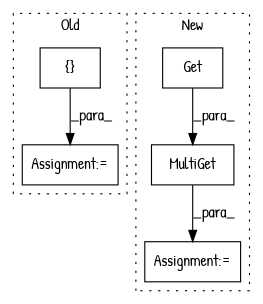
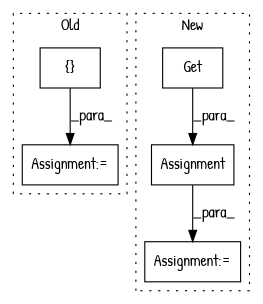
(193, 165) -> (193, 165)
